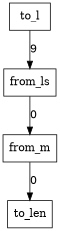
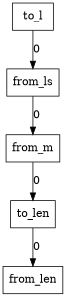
(34, 50) -> (37, 50)
none -> (33, 280)
